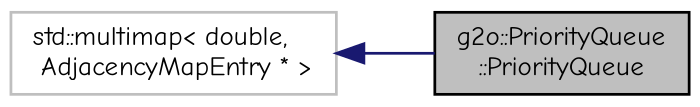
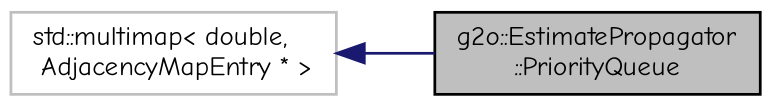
(562, 53) -> (598, 53)
